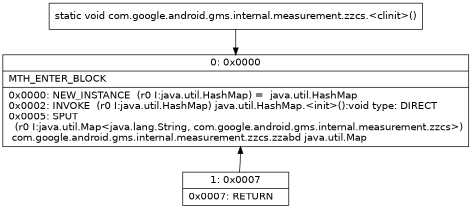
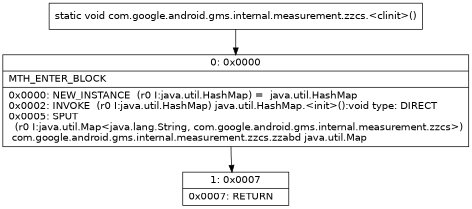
(240, 163) -> (231, 156)
